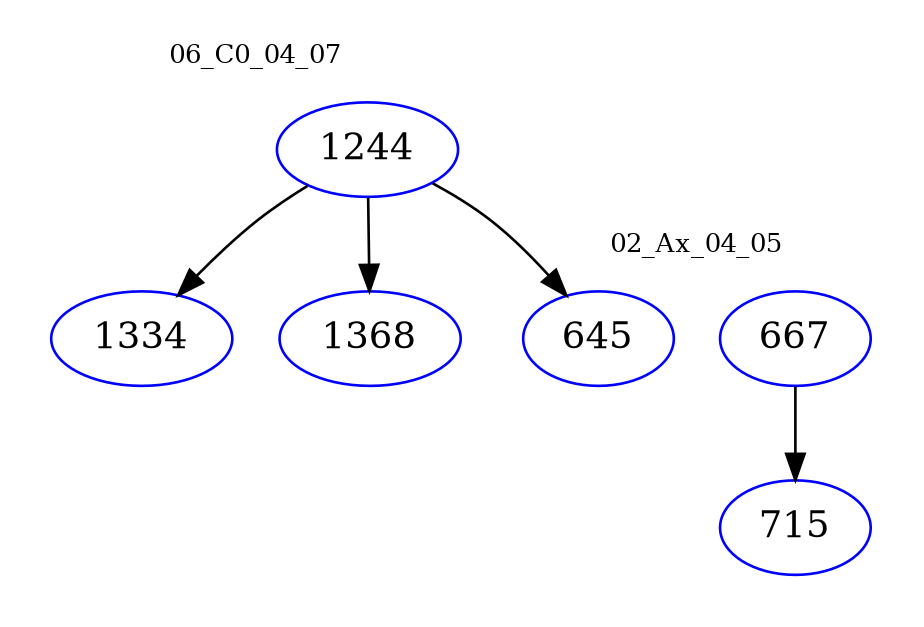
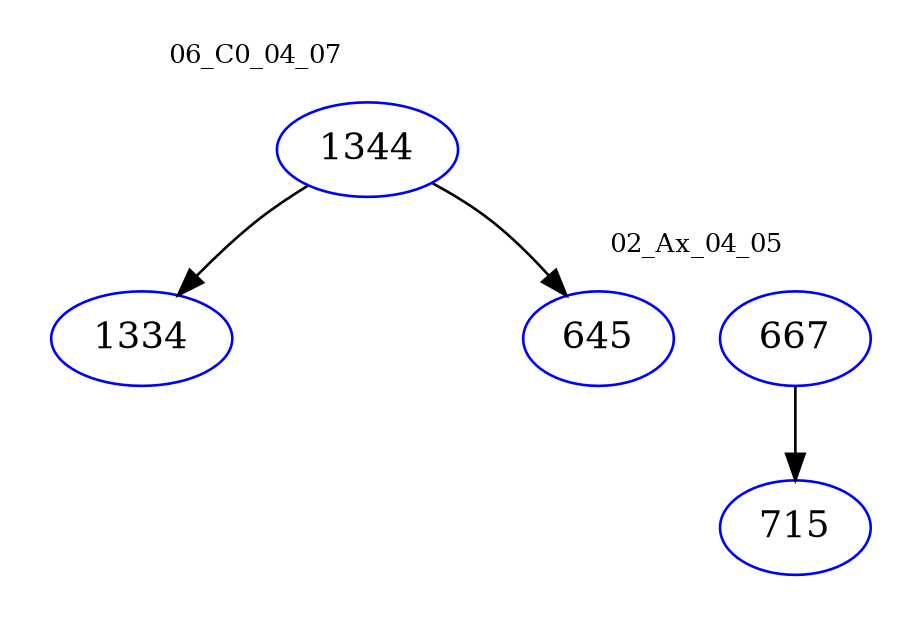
(368, 150) -> (368, 150)
(370, 339) -> none
